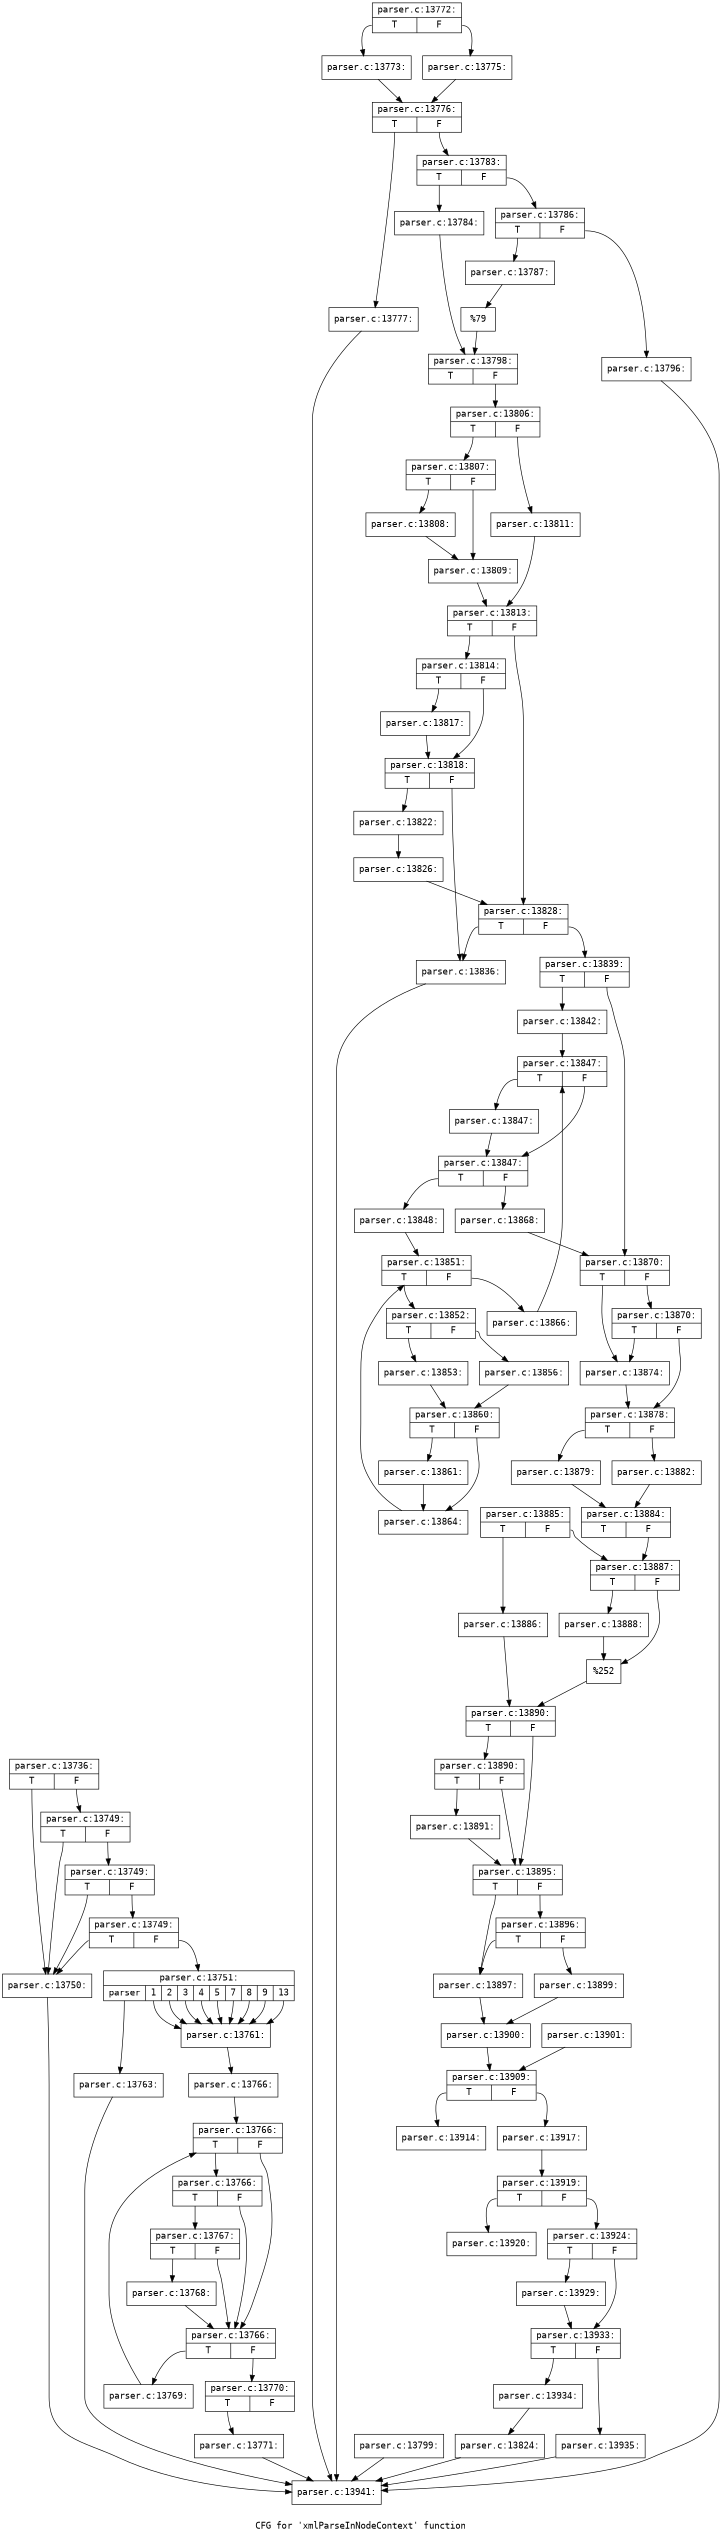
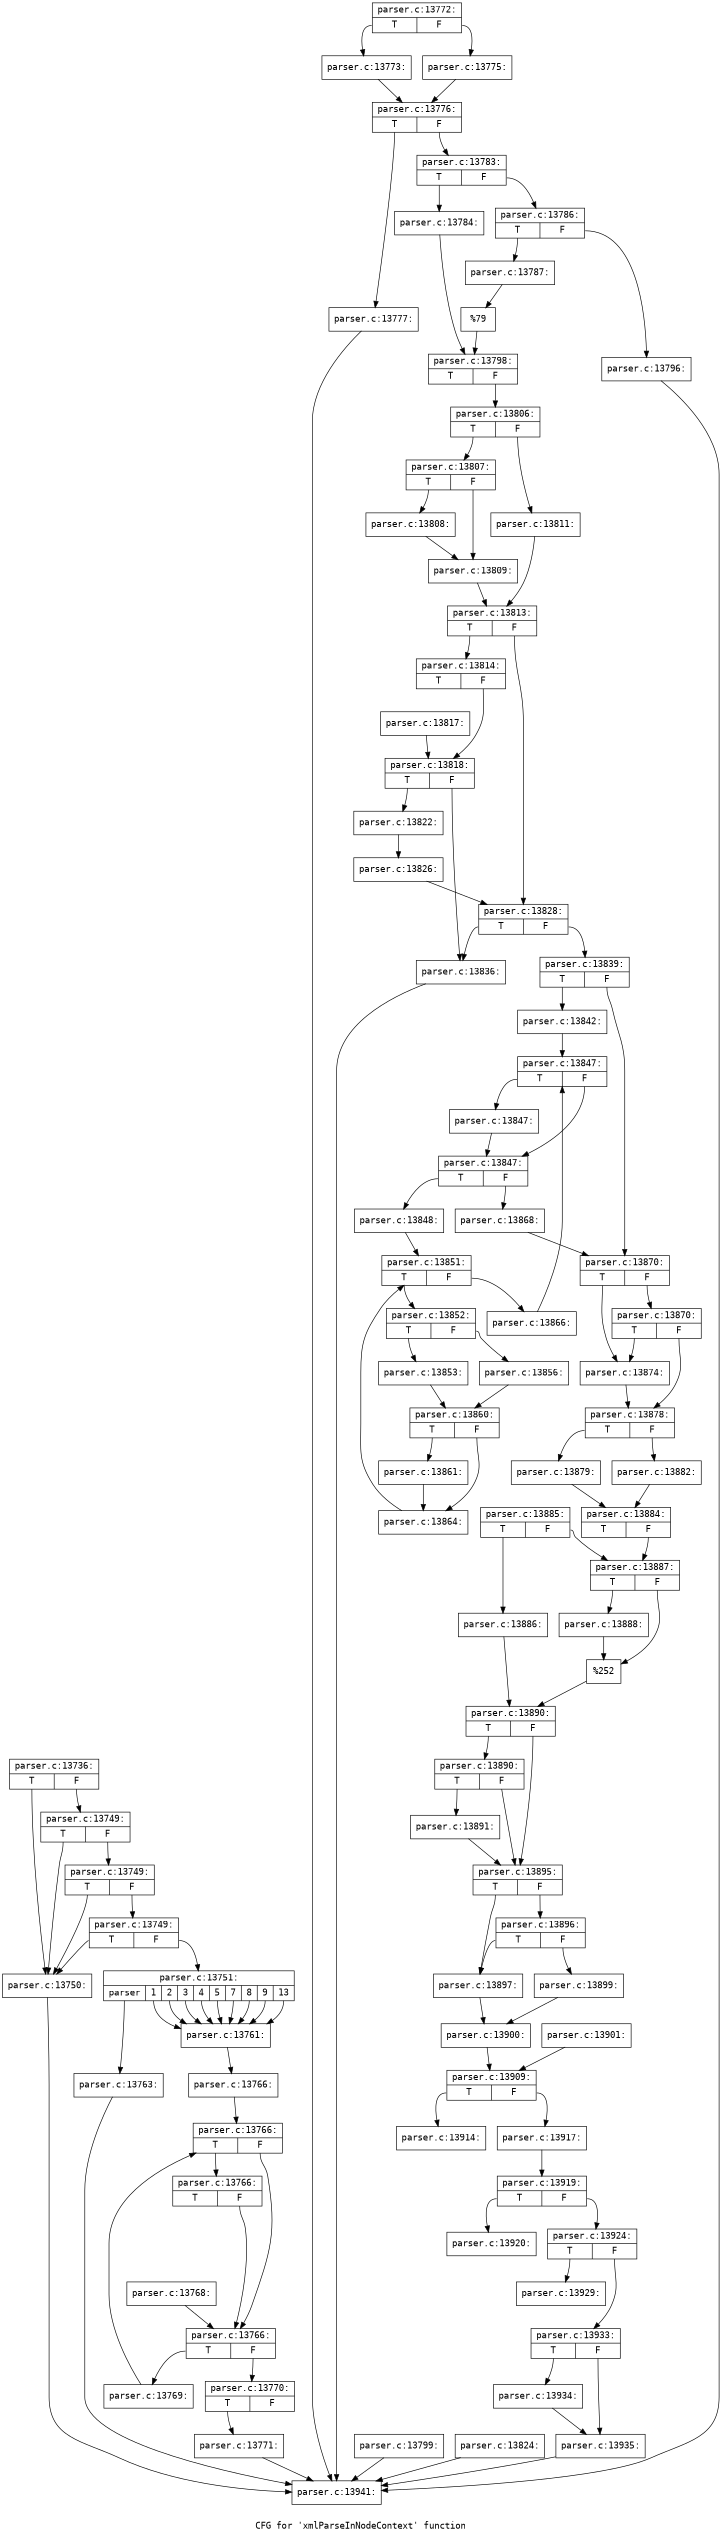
(437, 698) -> none
(195, 2244) -> none
(567, 2314) -> none
(521, 2419) -> (567, 2419)
